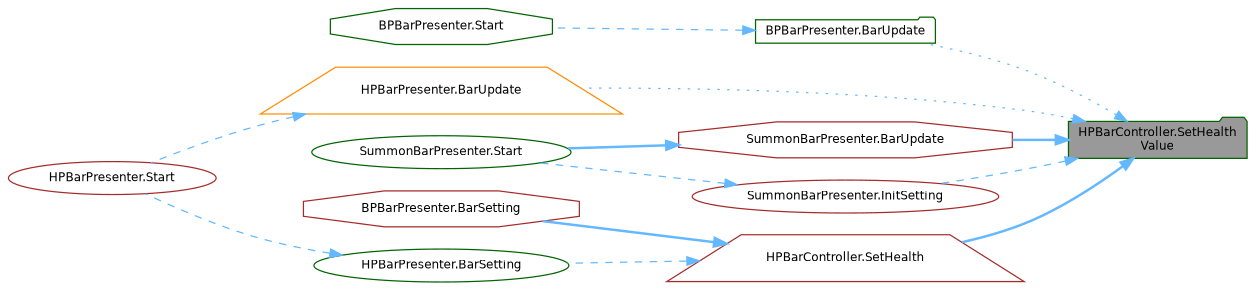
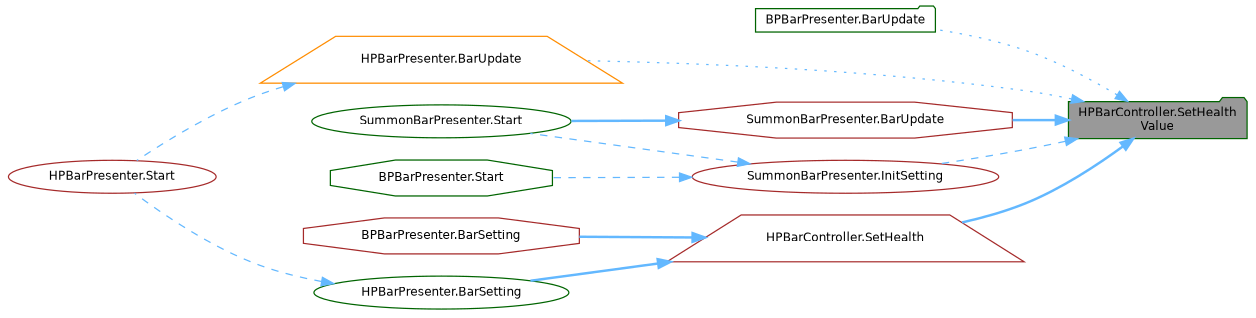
(648, 29) -> (616, 177)
(627, 262) -> (594, 272)
